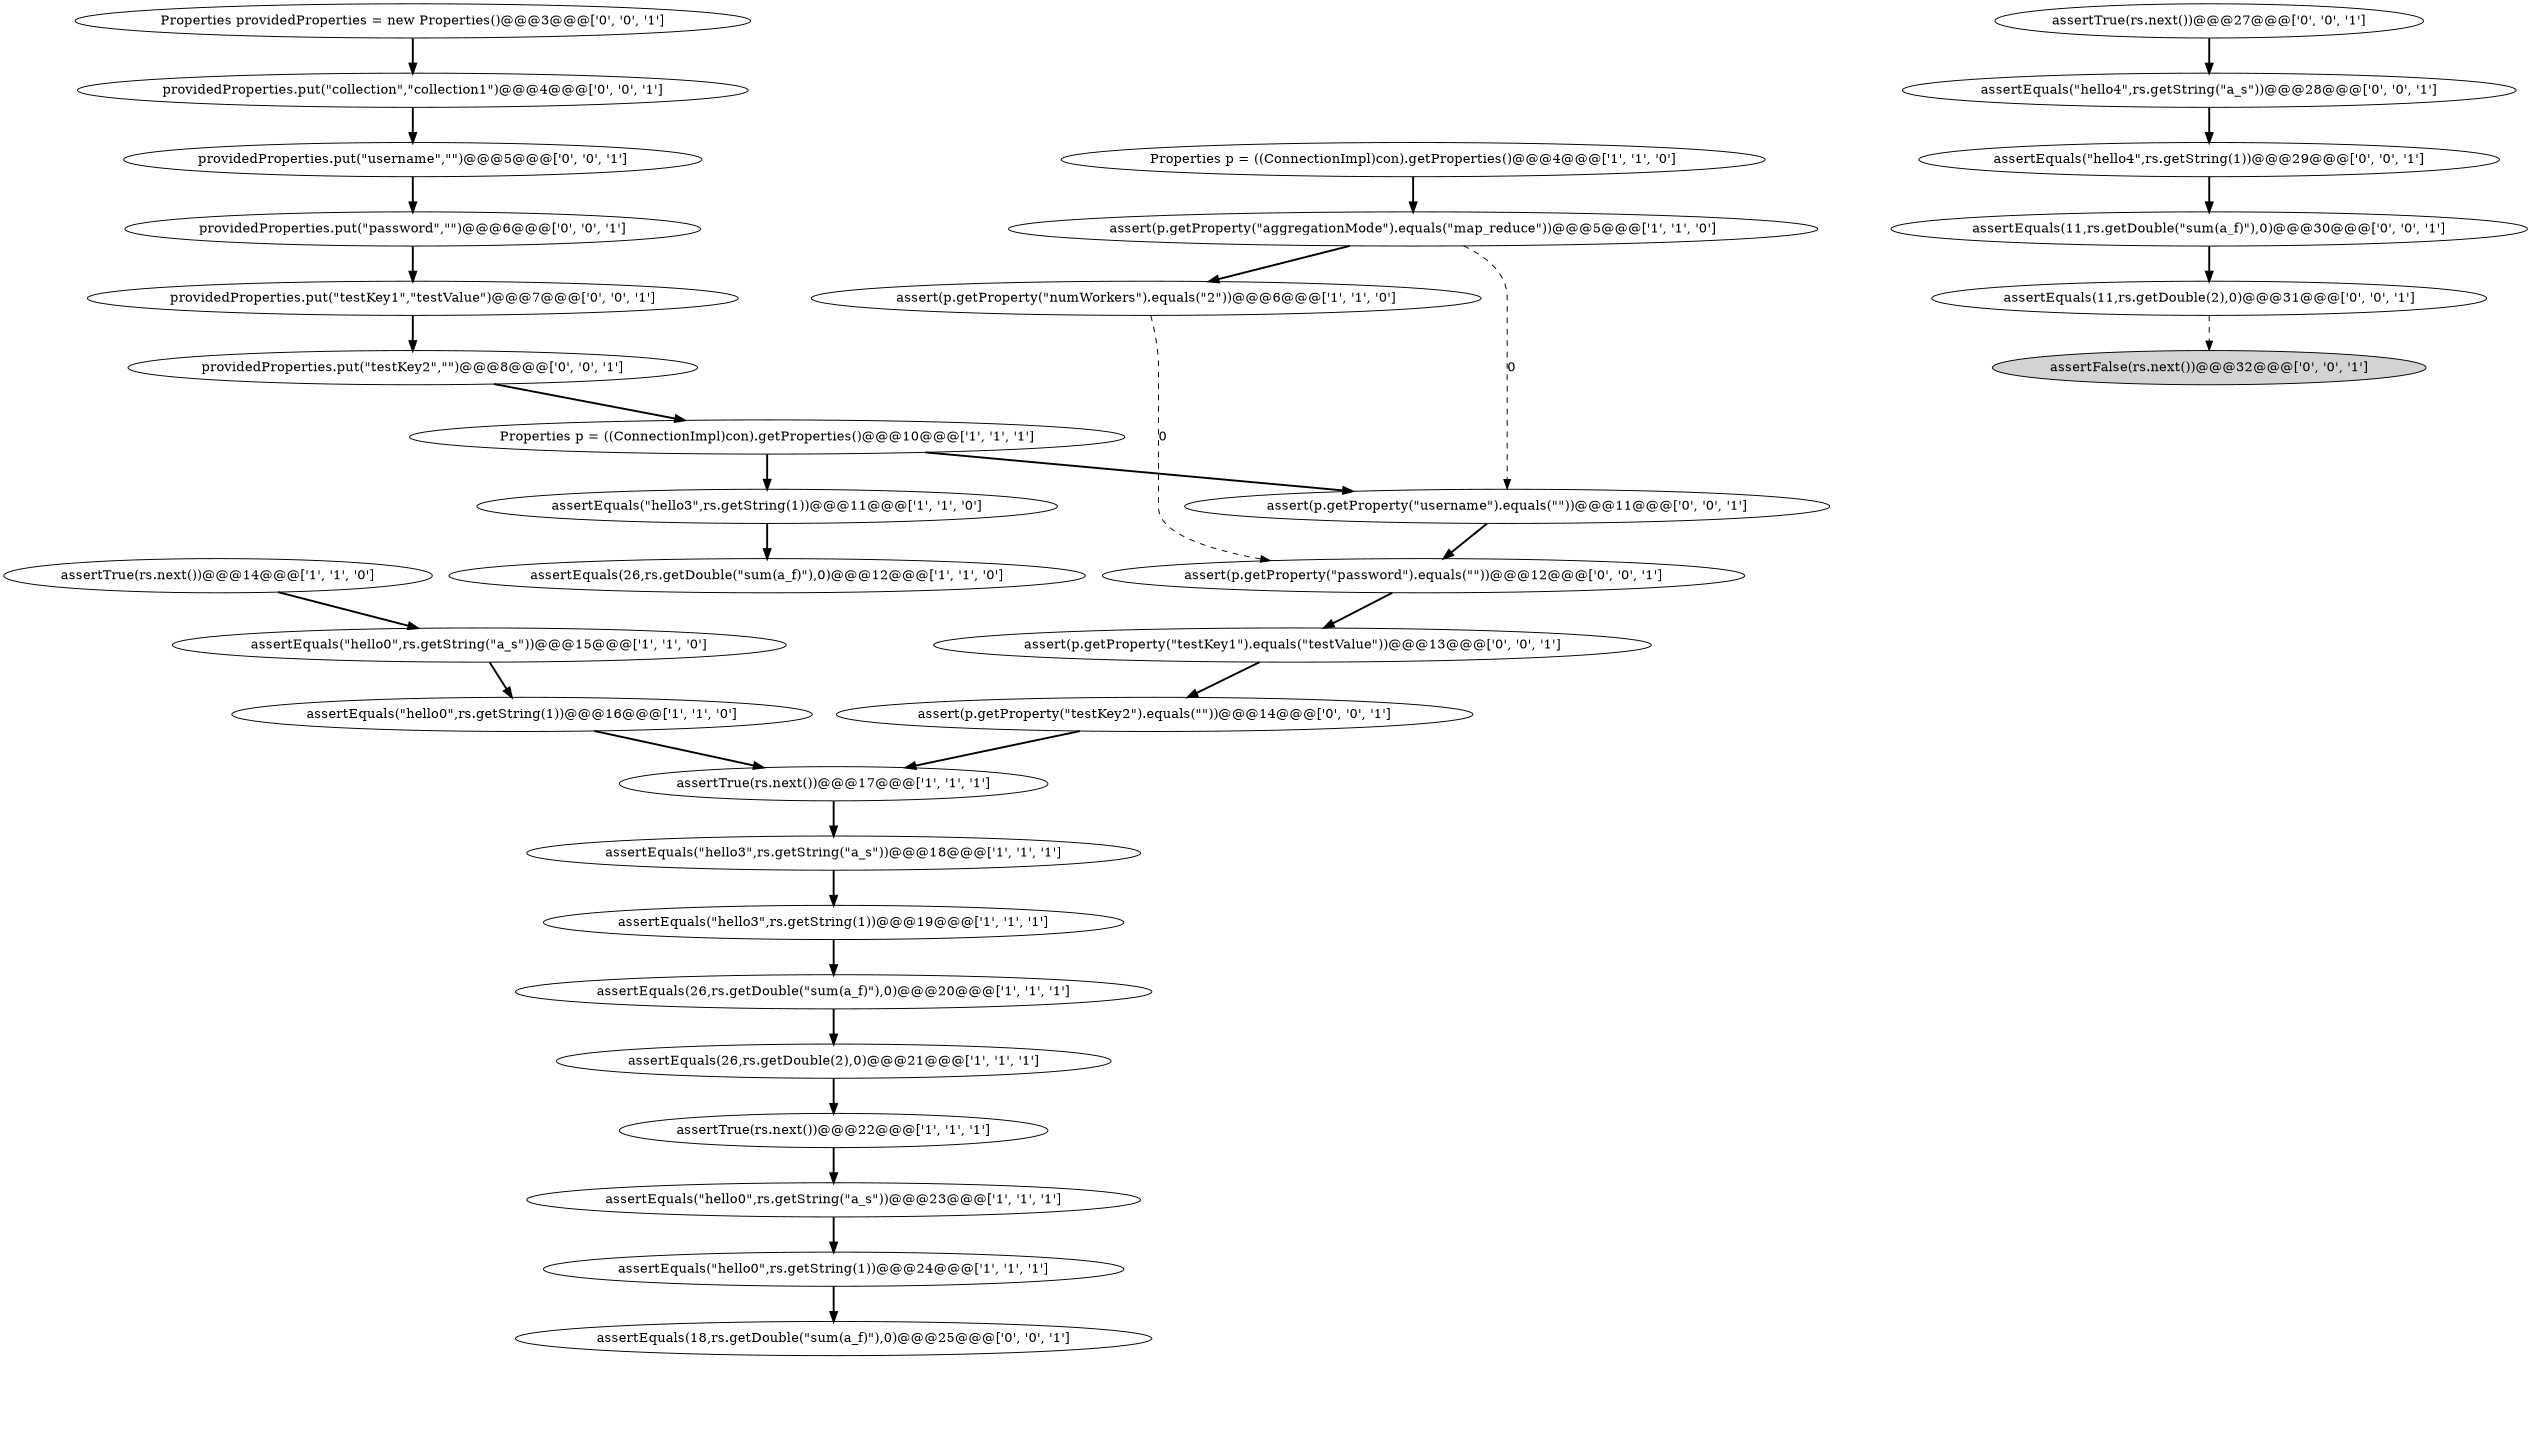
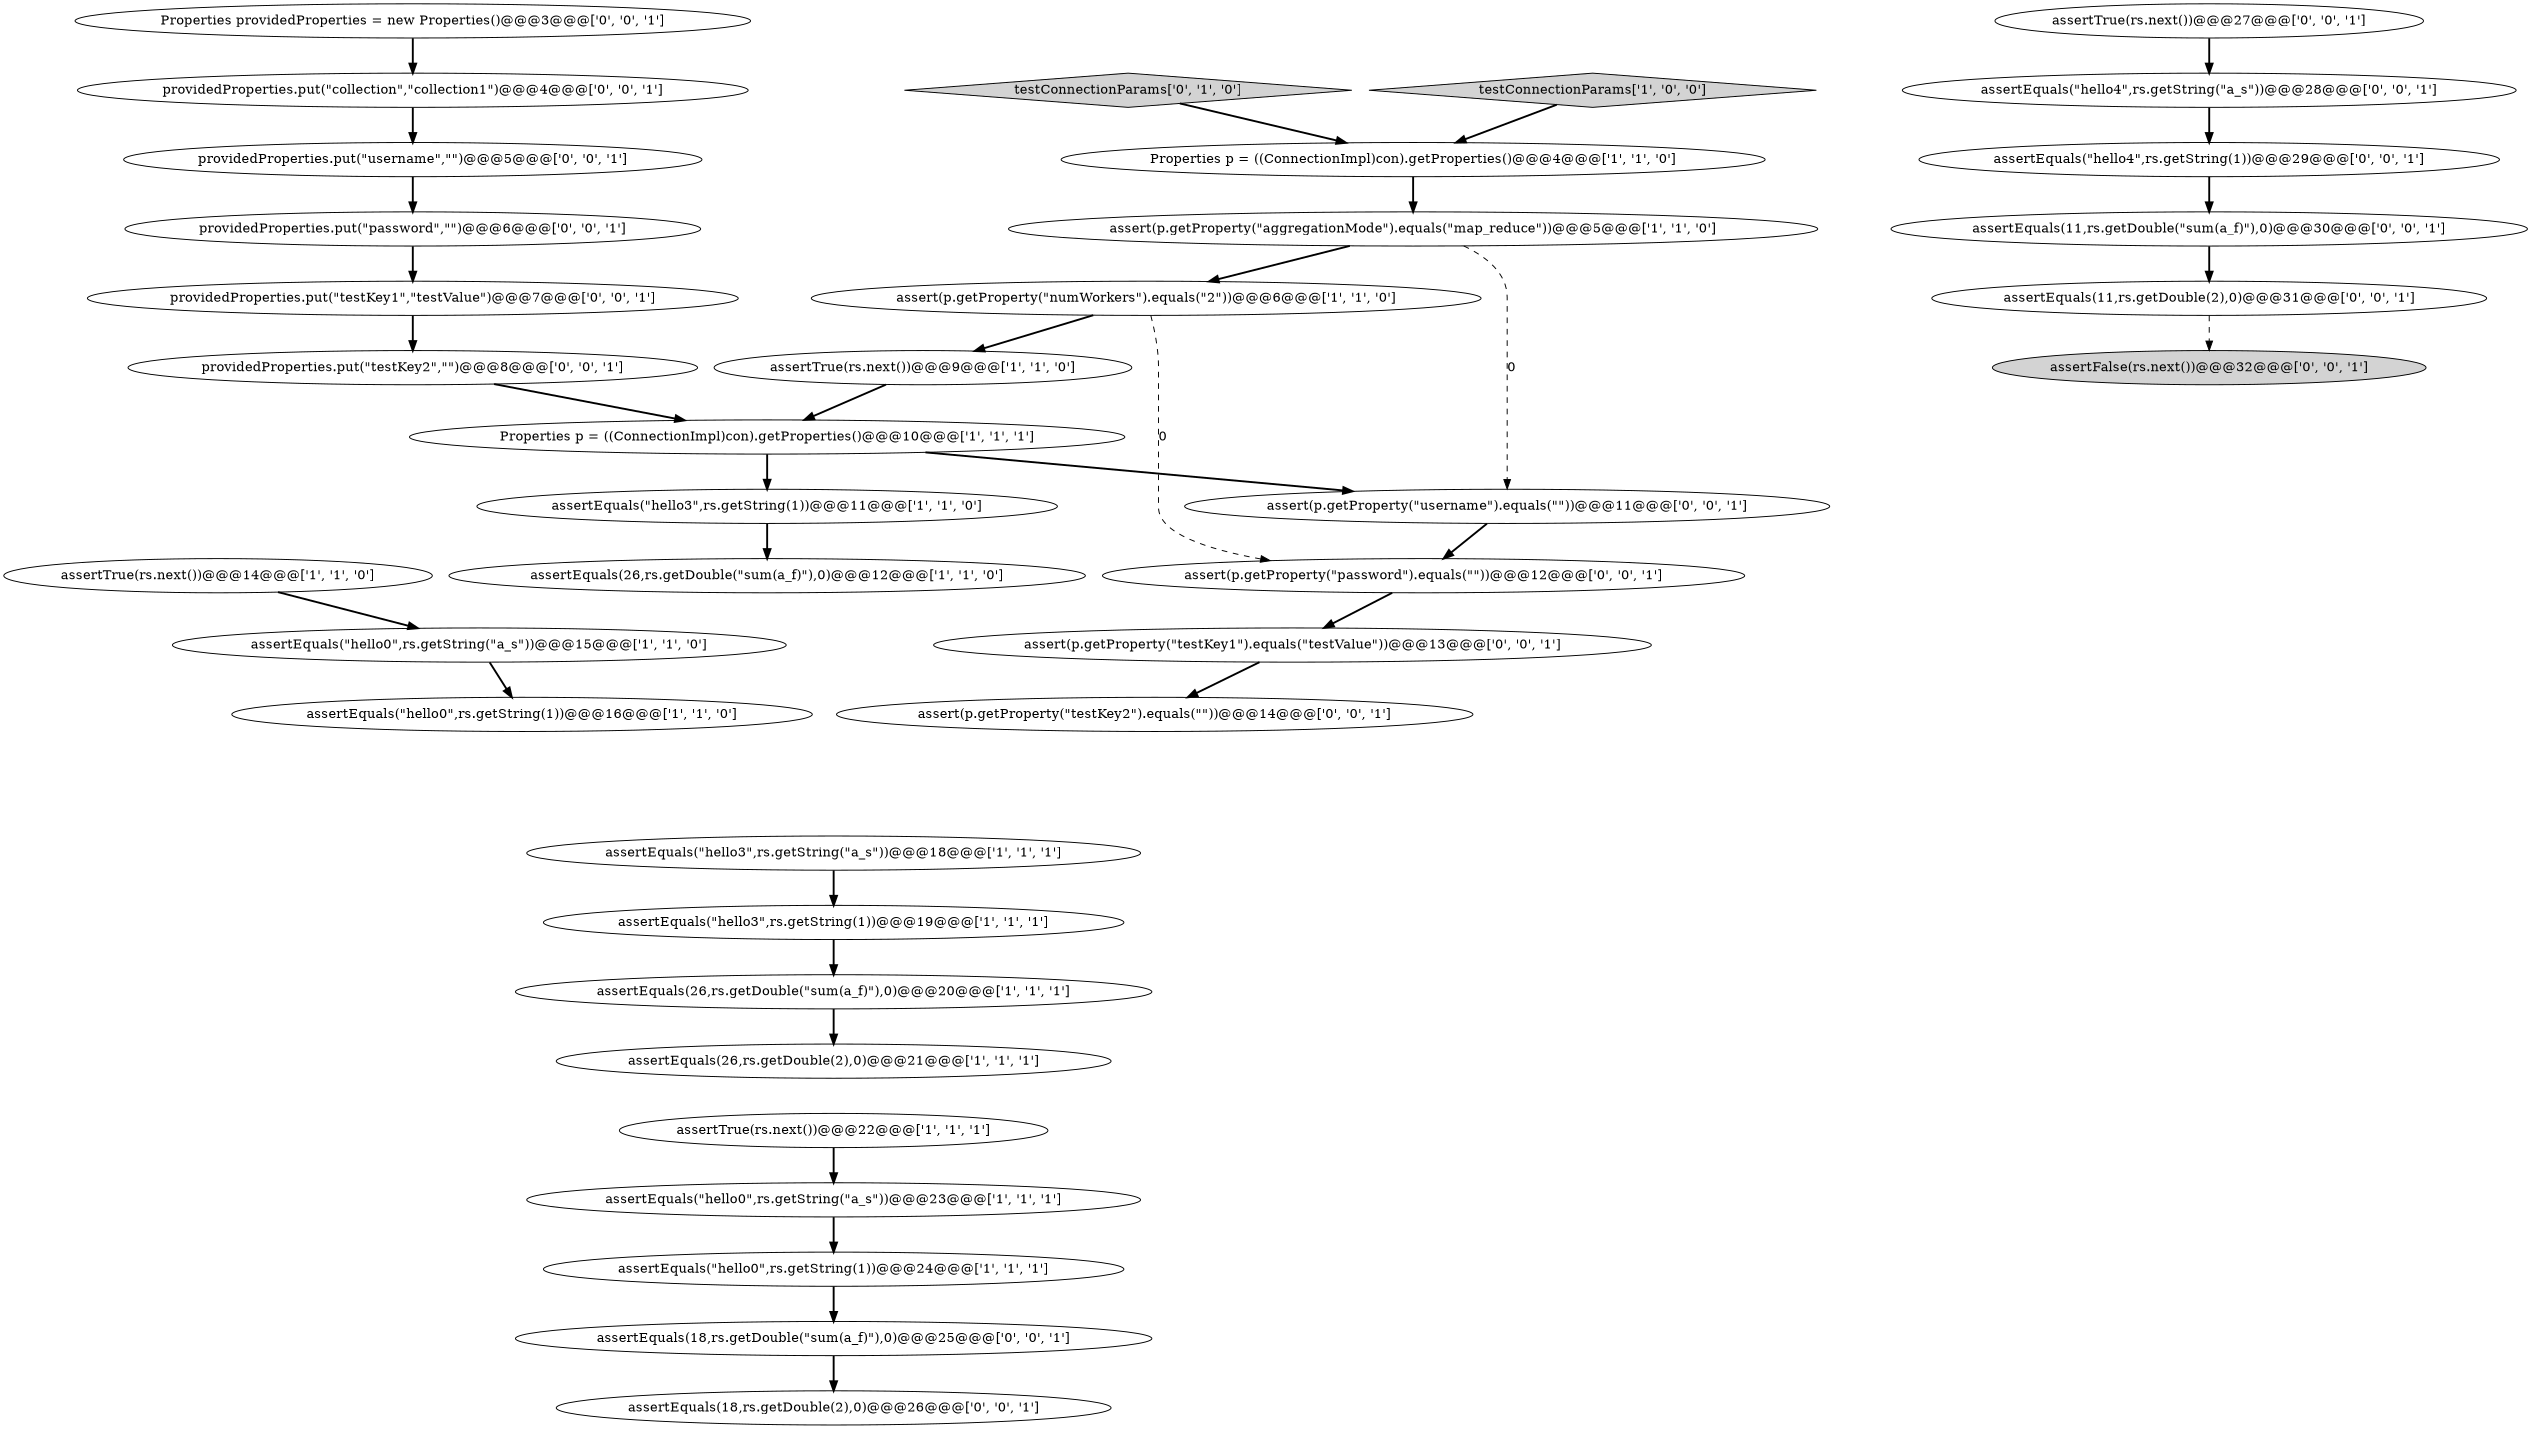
none -> (1128, 90)
none -> (1593, 90)
none -> (923, 368)
(834, 784) -> none
(834, 1091) -> none
none -> (834, 1408)
